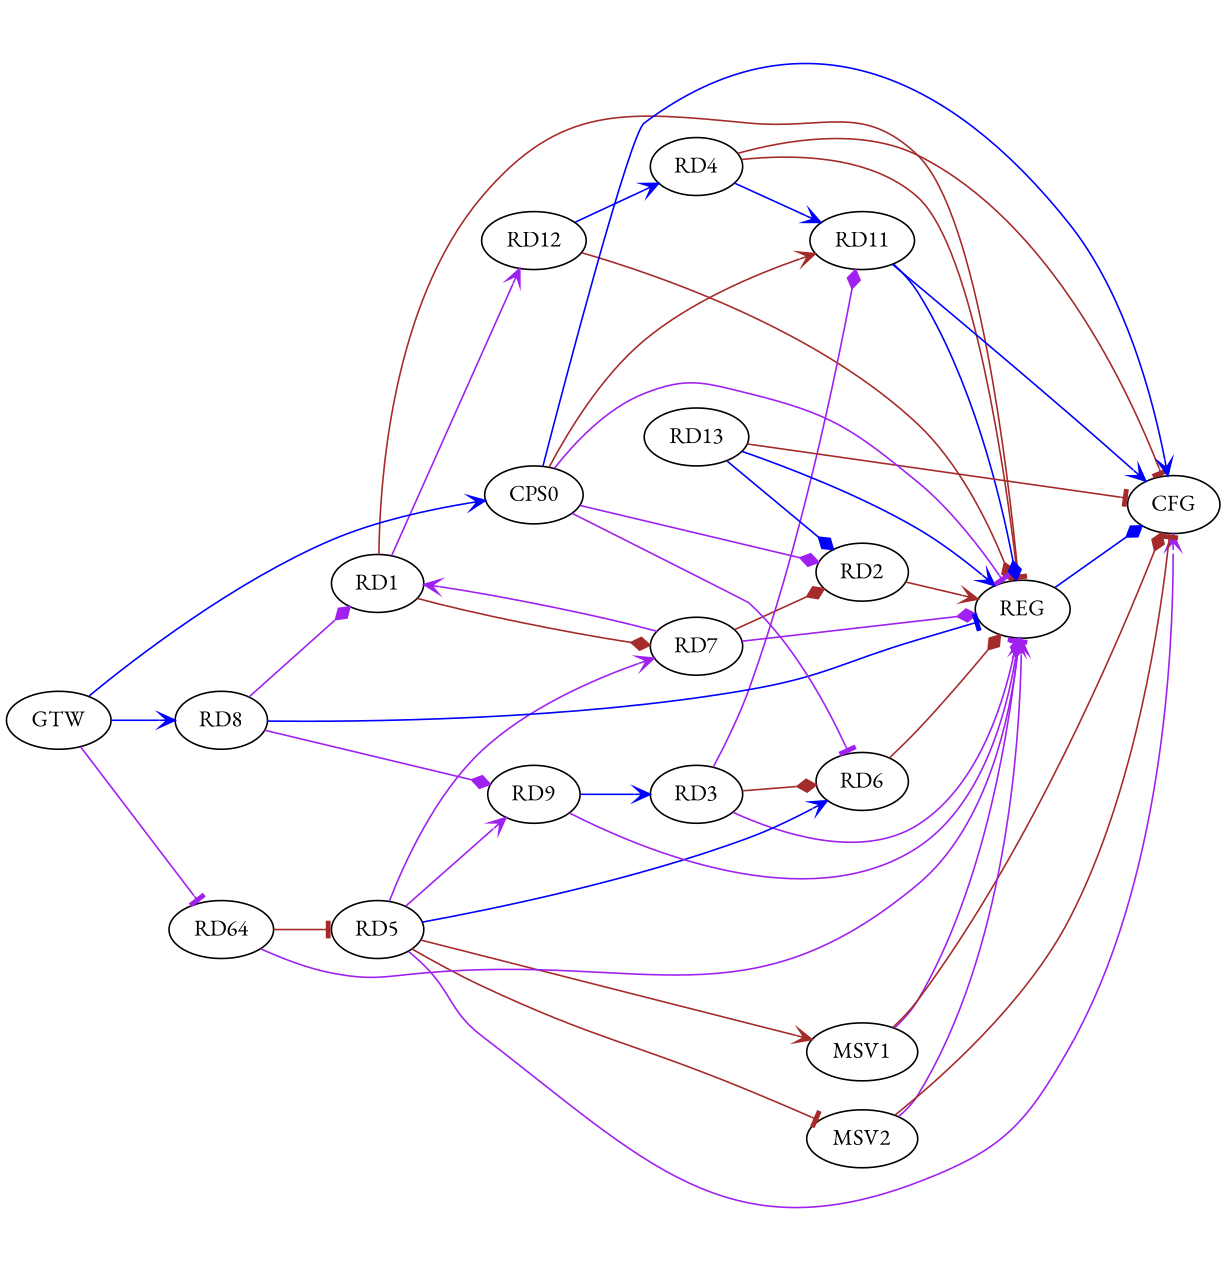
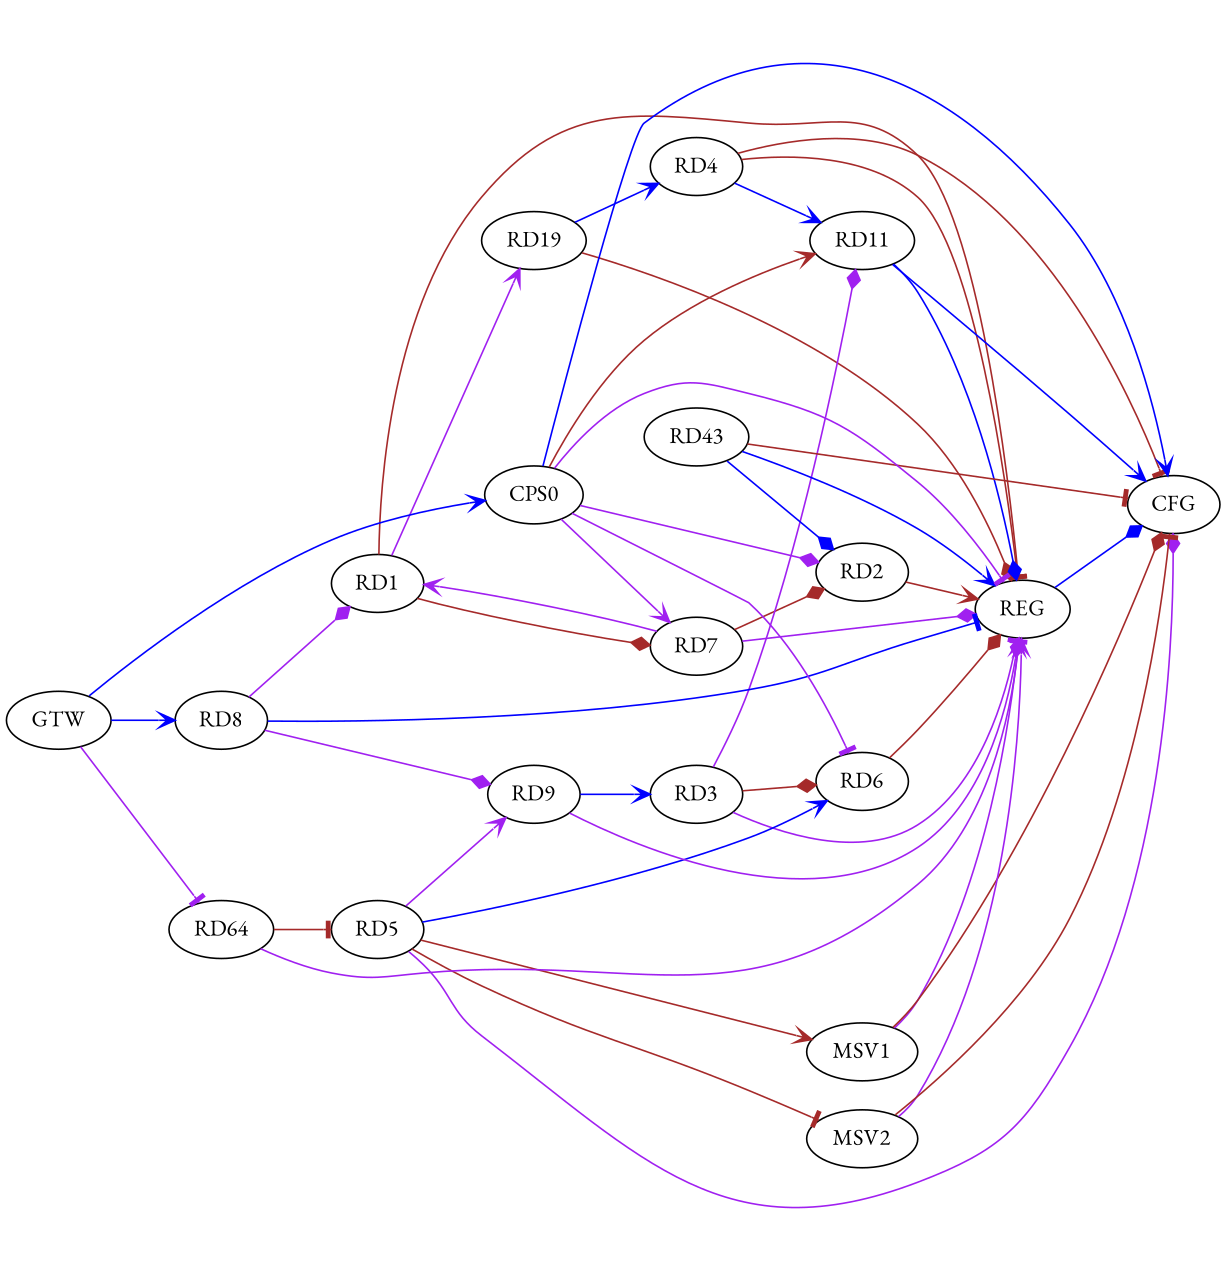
(534, 241) -> (534, 241)
(696, 437) -> (696, 437)
(483, 750) -> (610, 565)
(971, 1159) -> (971, 1159)
